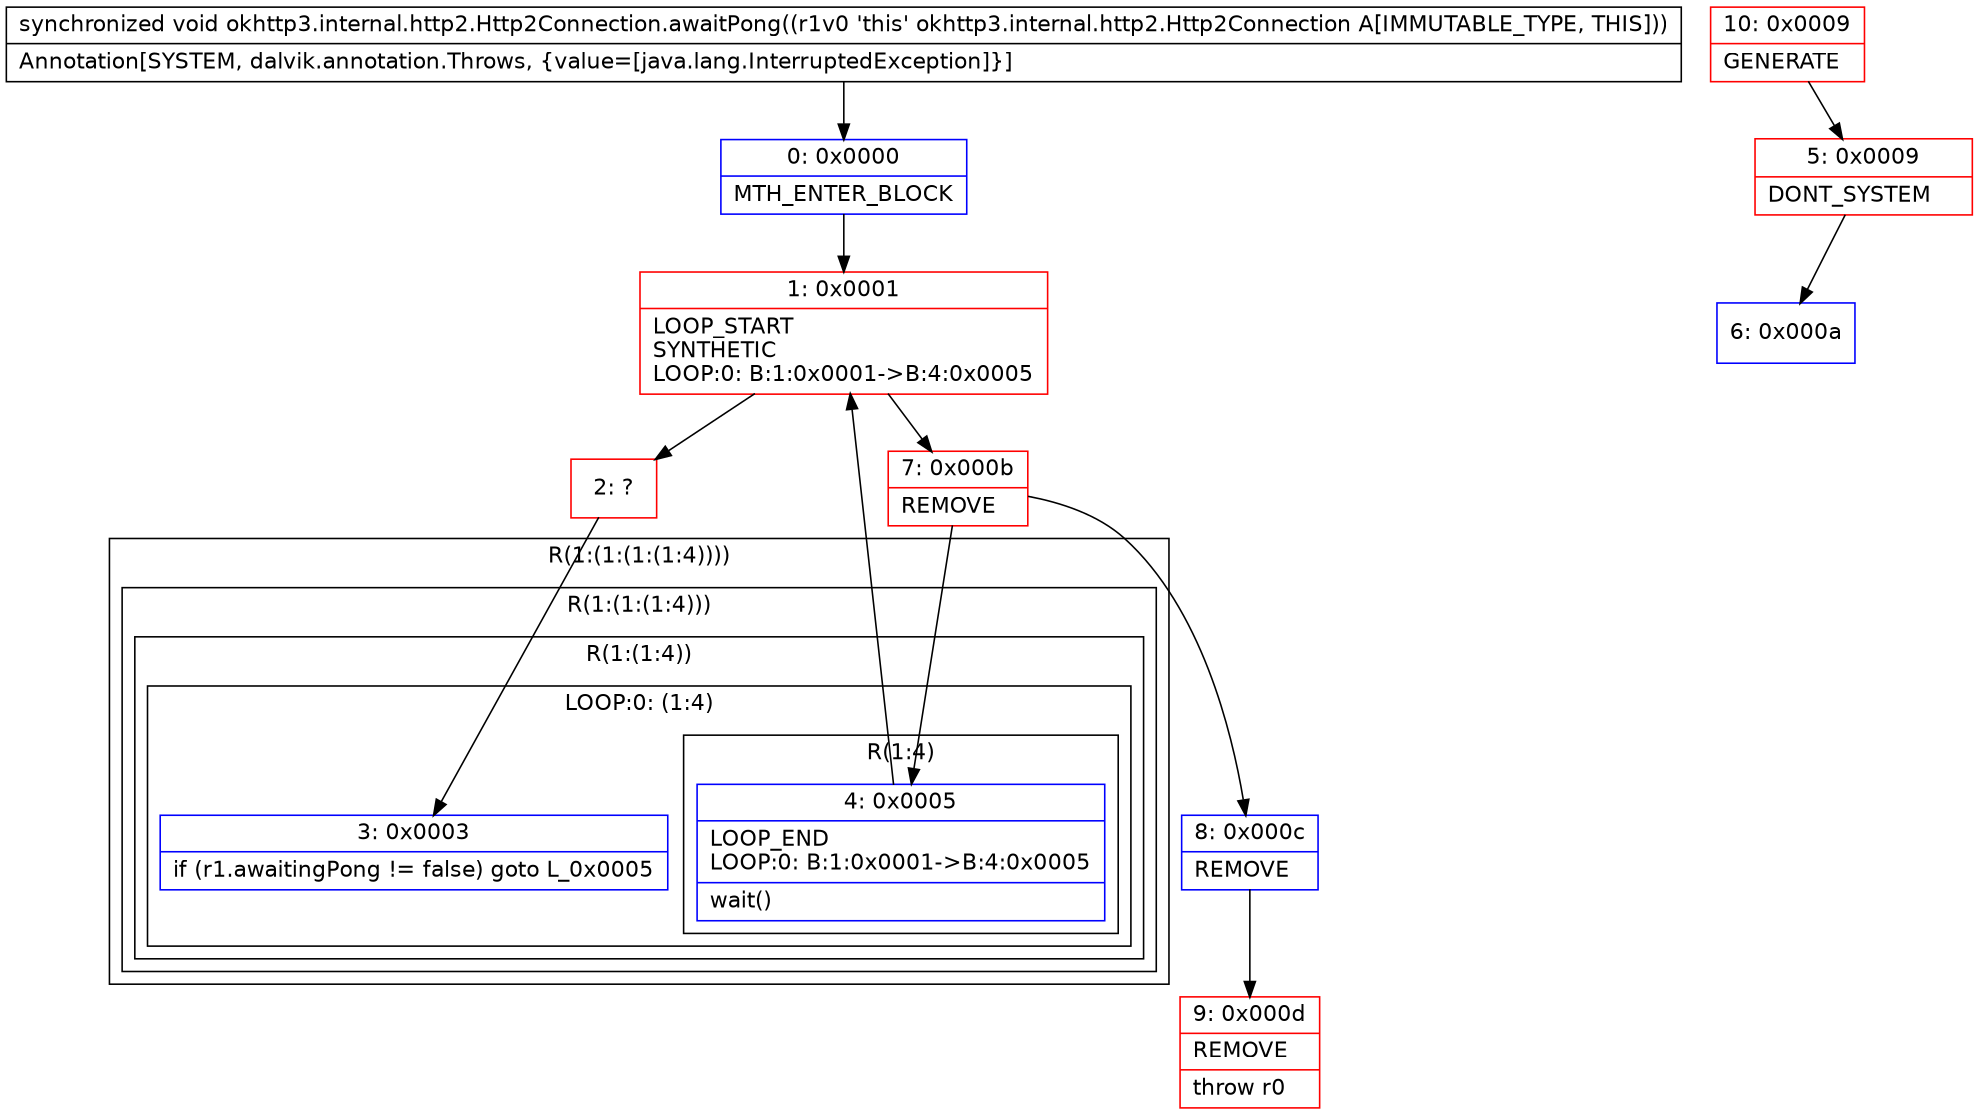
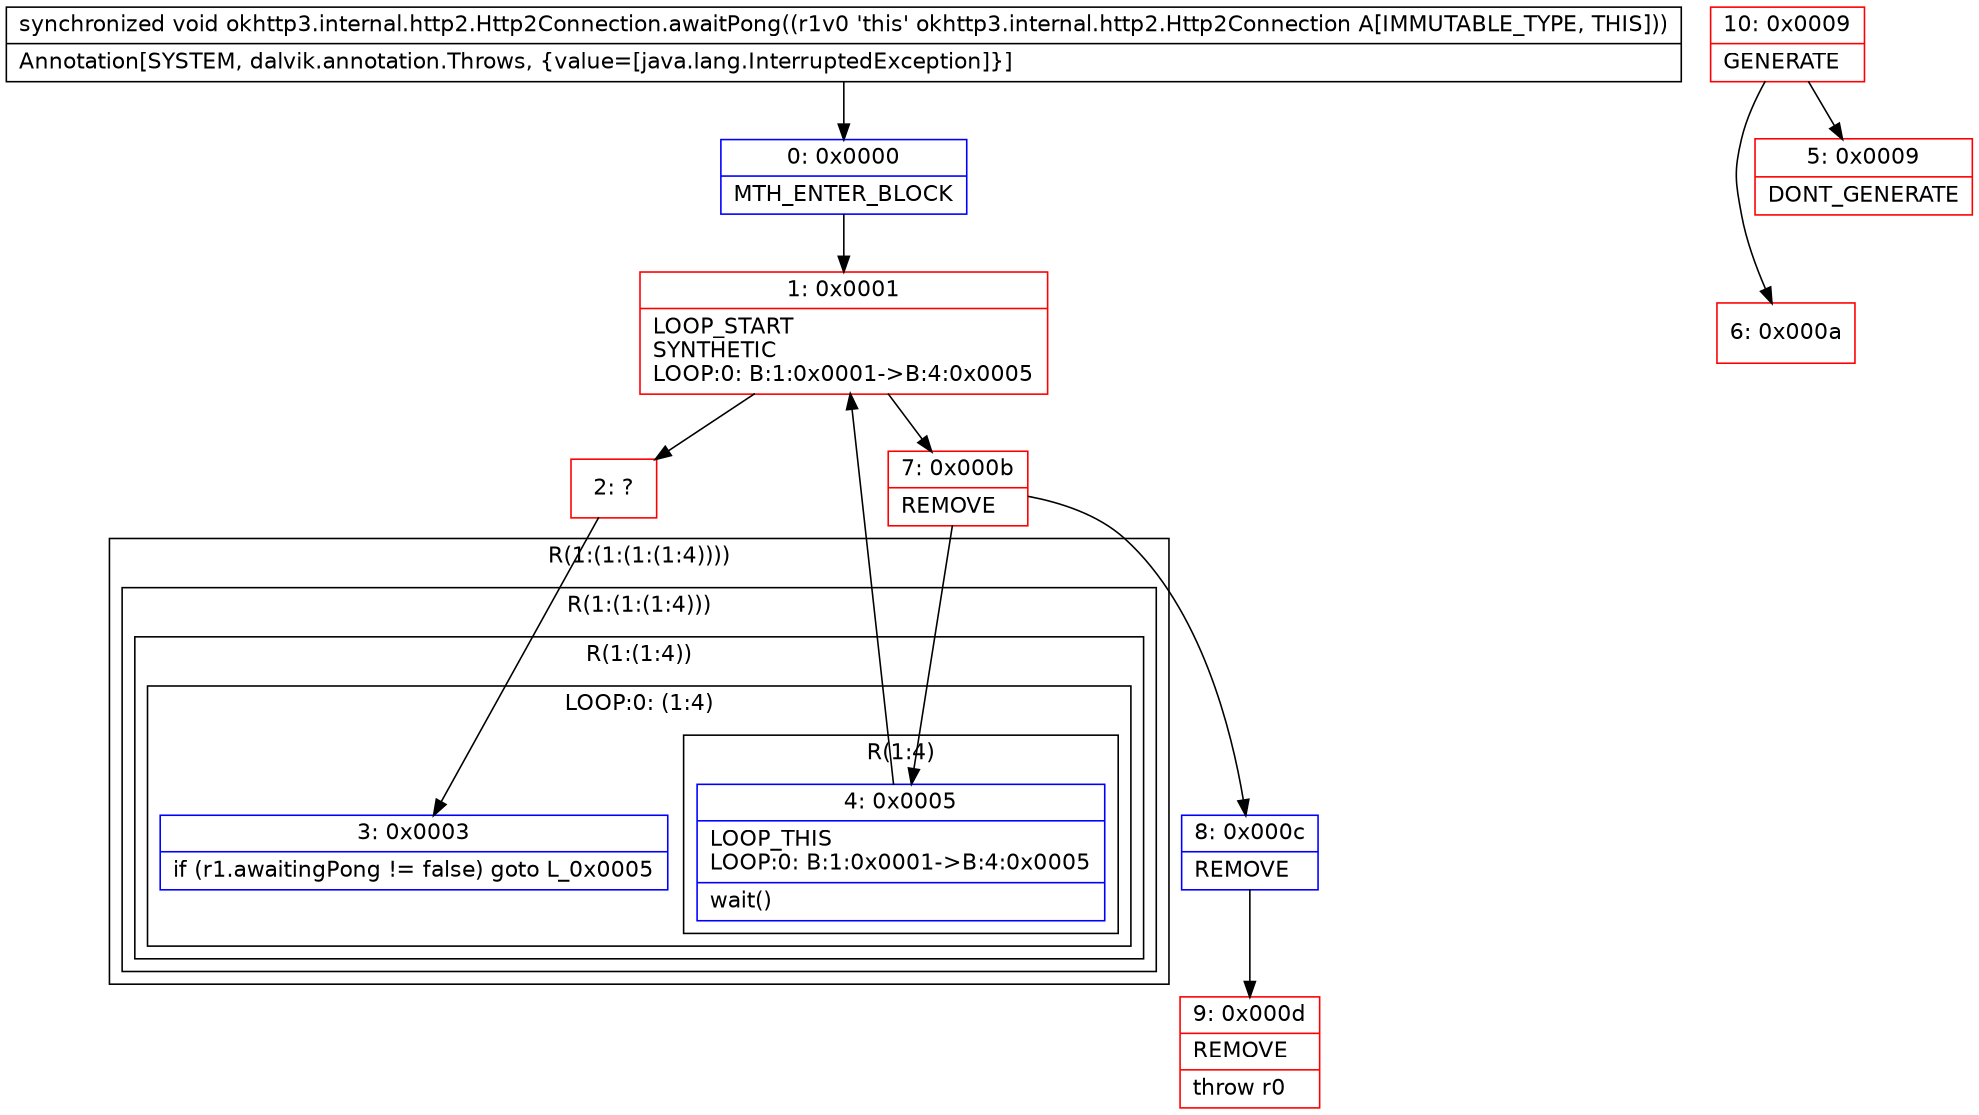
(1849, 195) -> (1864, 195)
(1826, 252) -> (1737, 184)
(1786, 333) -> (1786, 333)
(770, 839) -> (772, 839)
